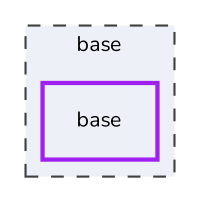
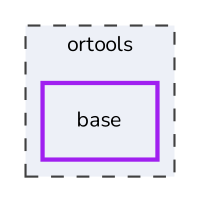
(100, 46) -> (100, 46)
